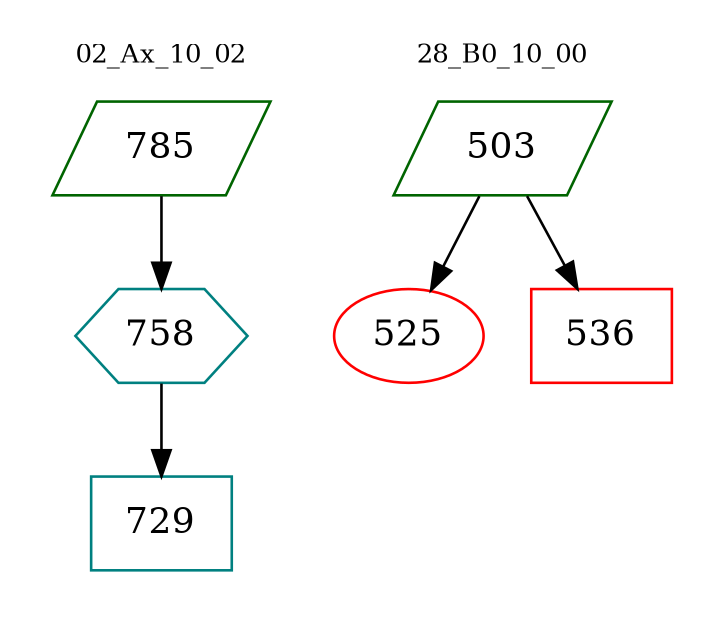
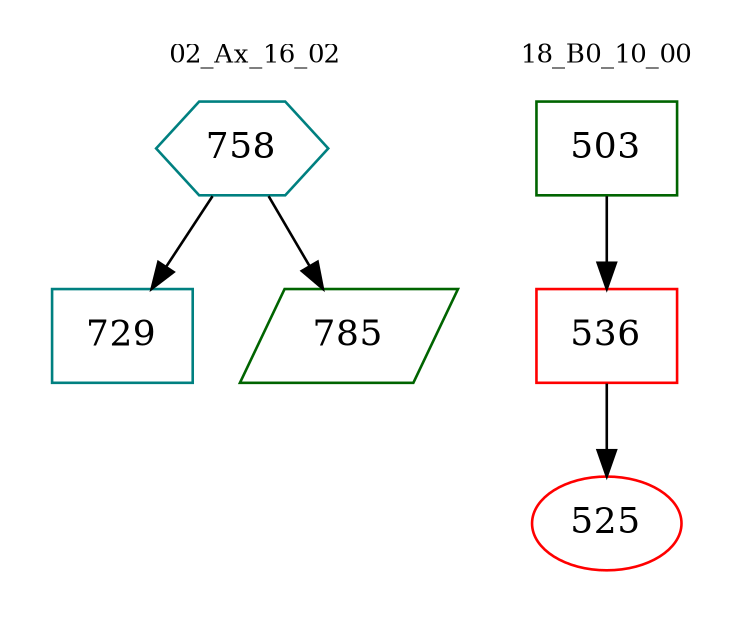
(161, 56) -> (255, 56)
(503, 56) -> (607, 56)
(503, 148) -> (607, 148)
(161, 229) -> (289, 231)
(461, 231) -> (607, 417)
